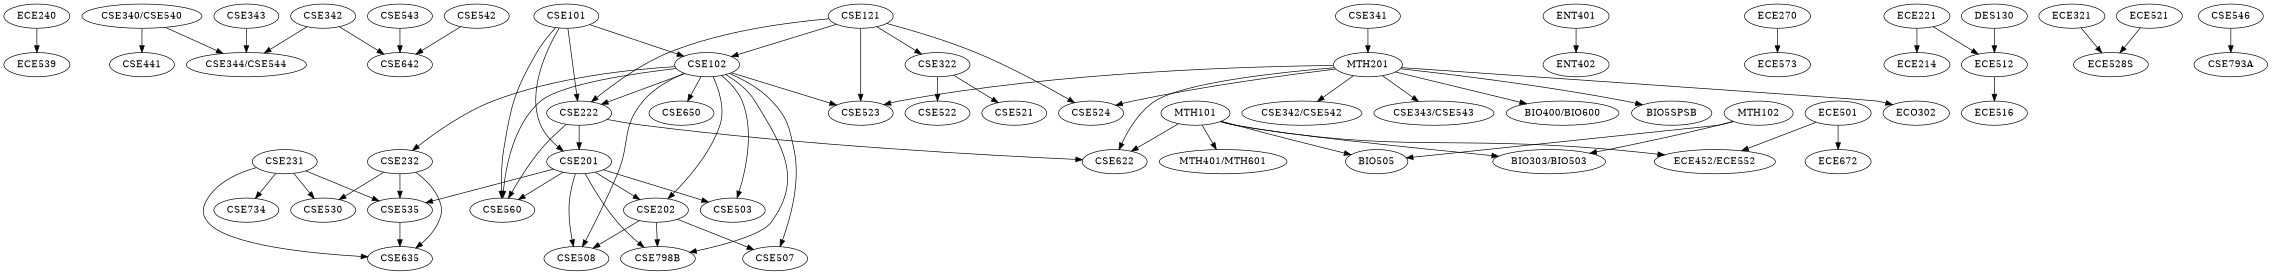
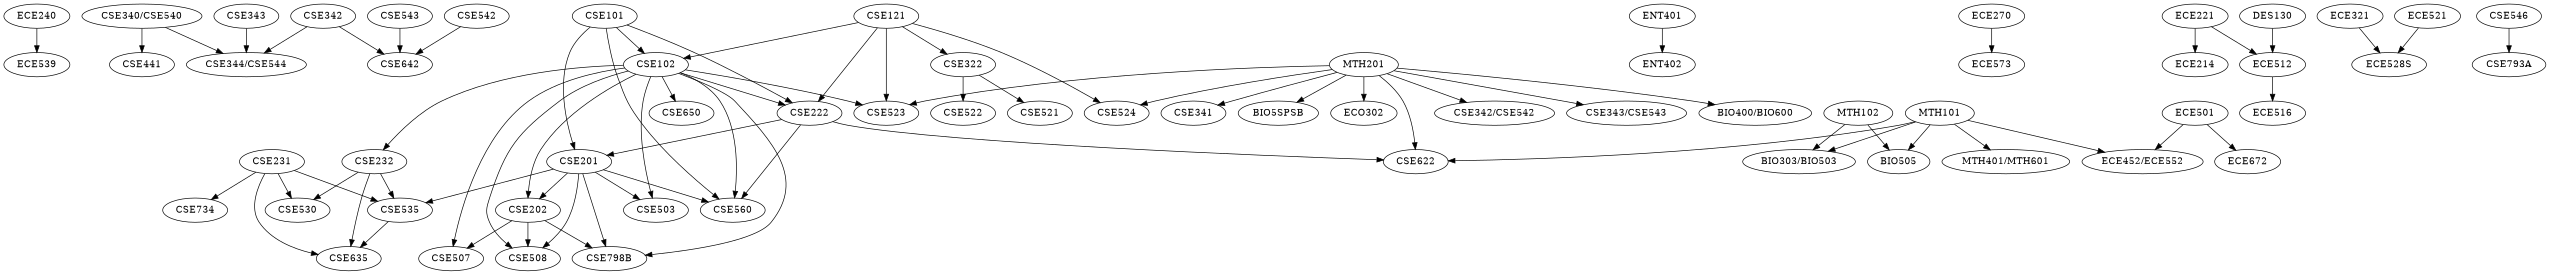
(1368, 37) -> (1281, 88)
